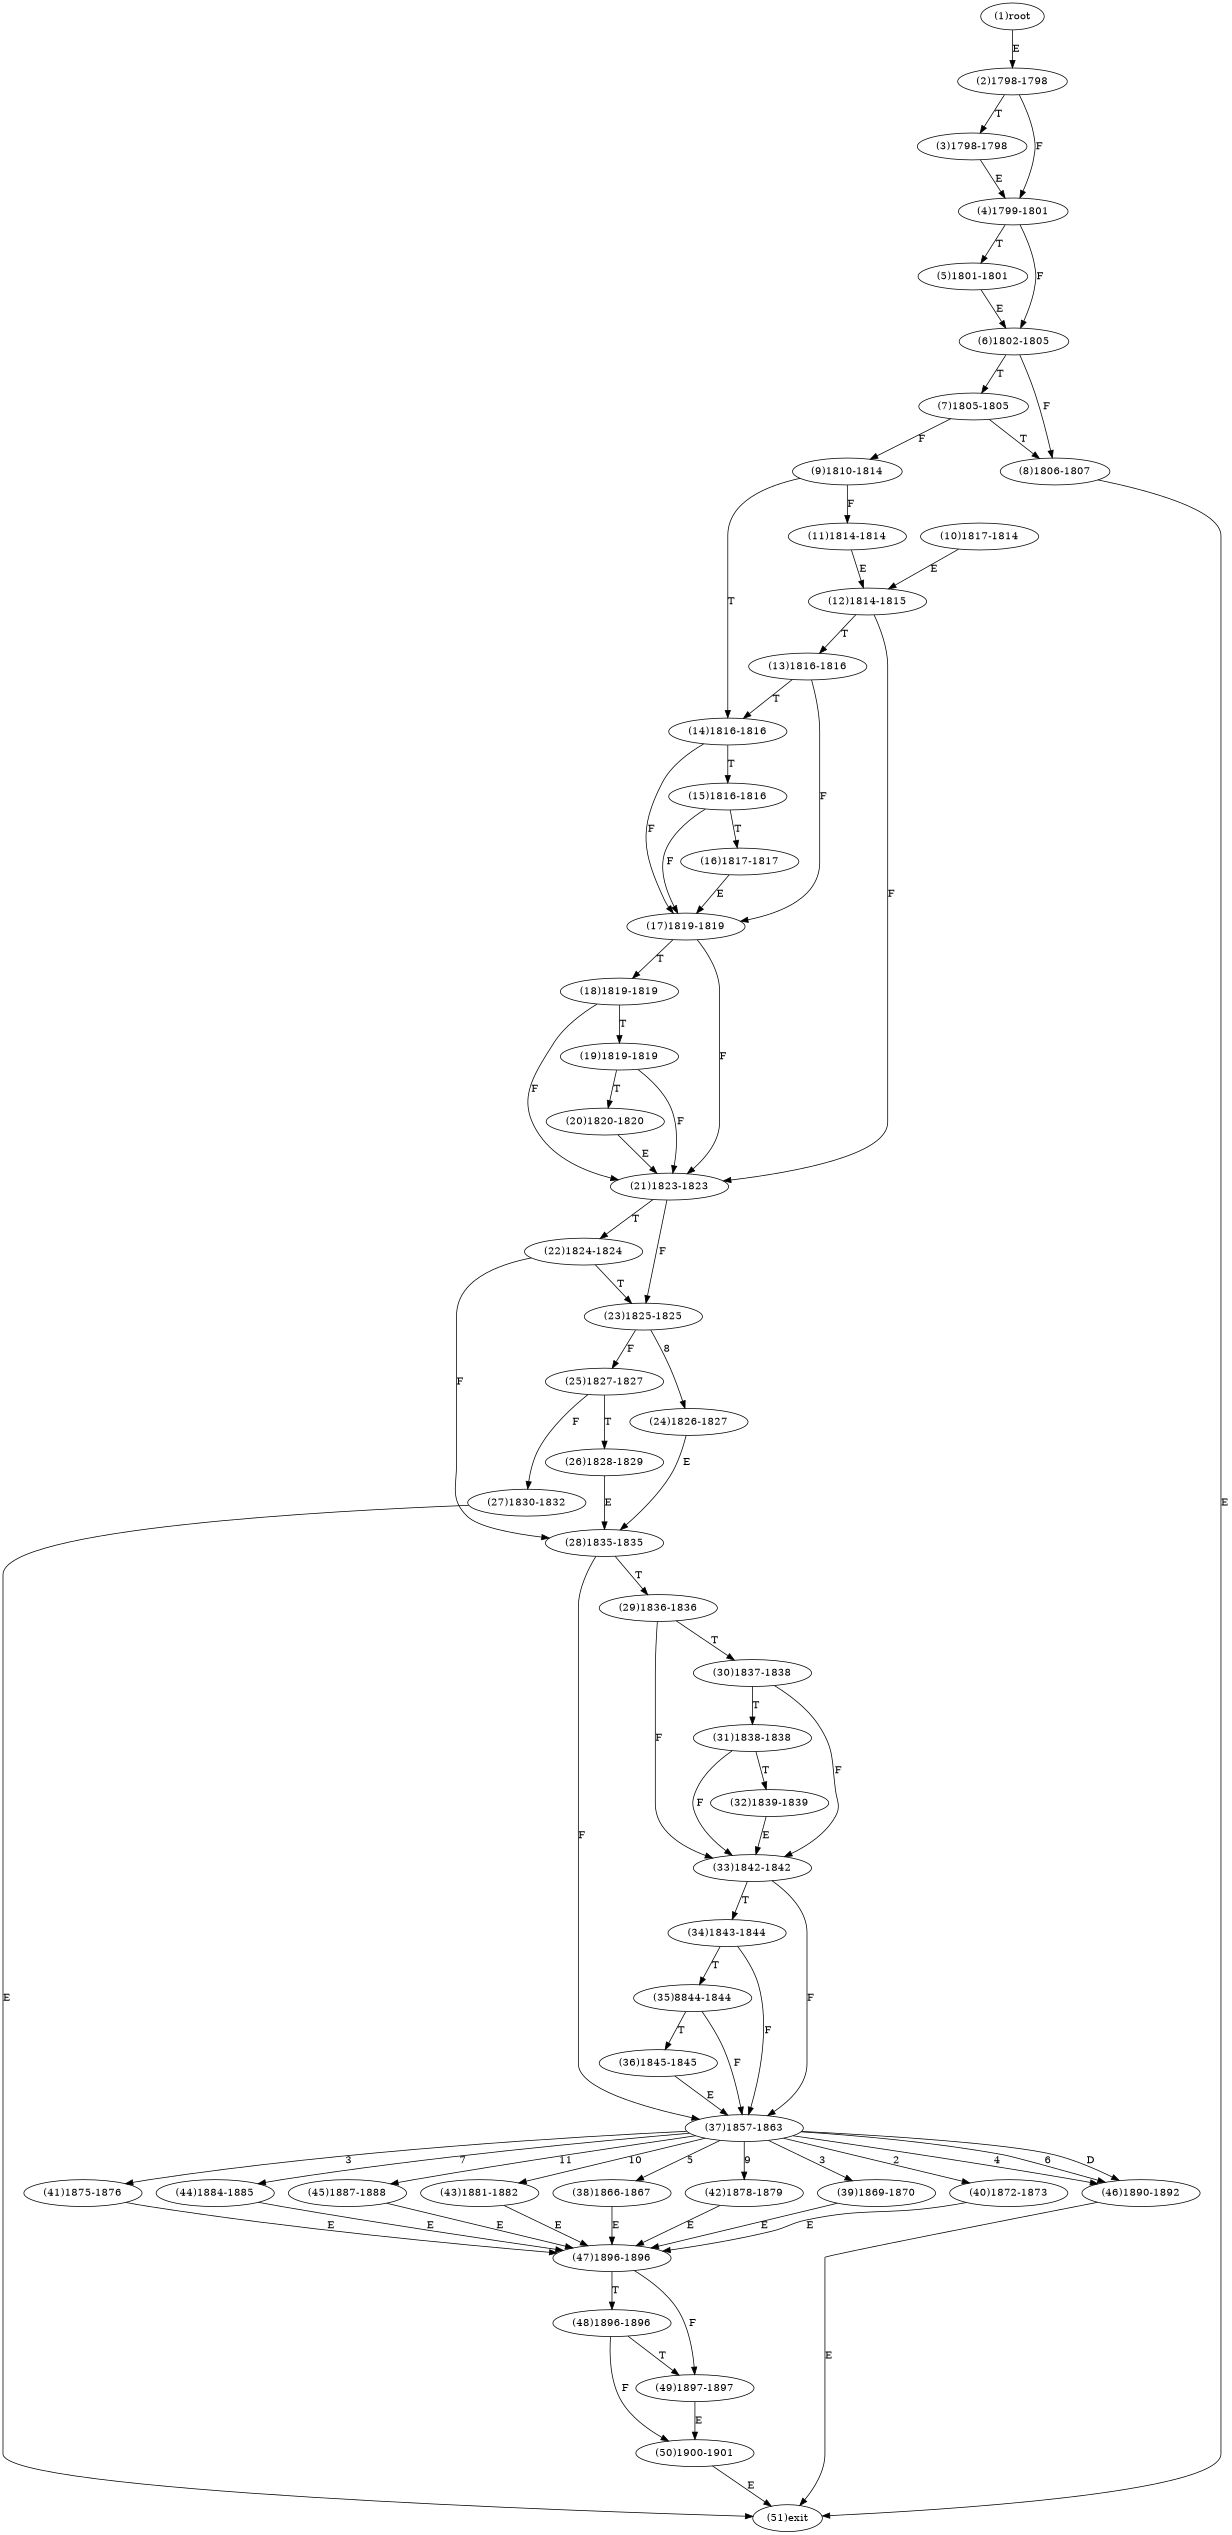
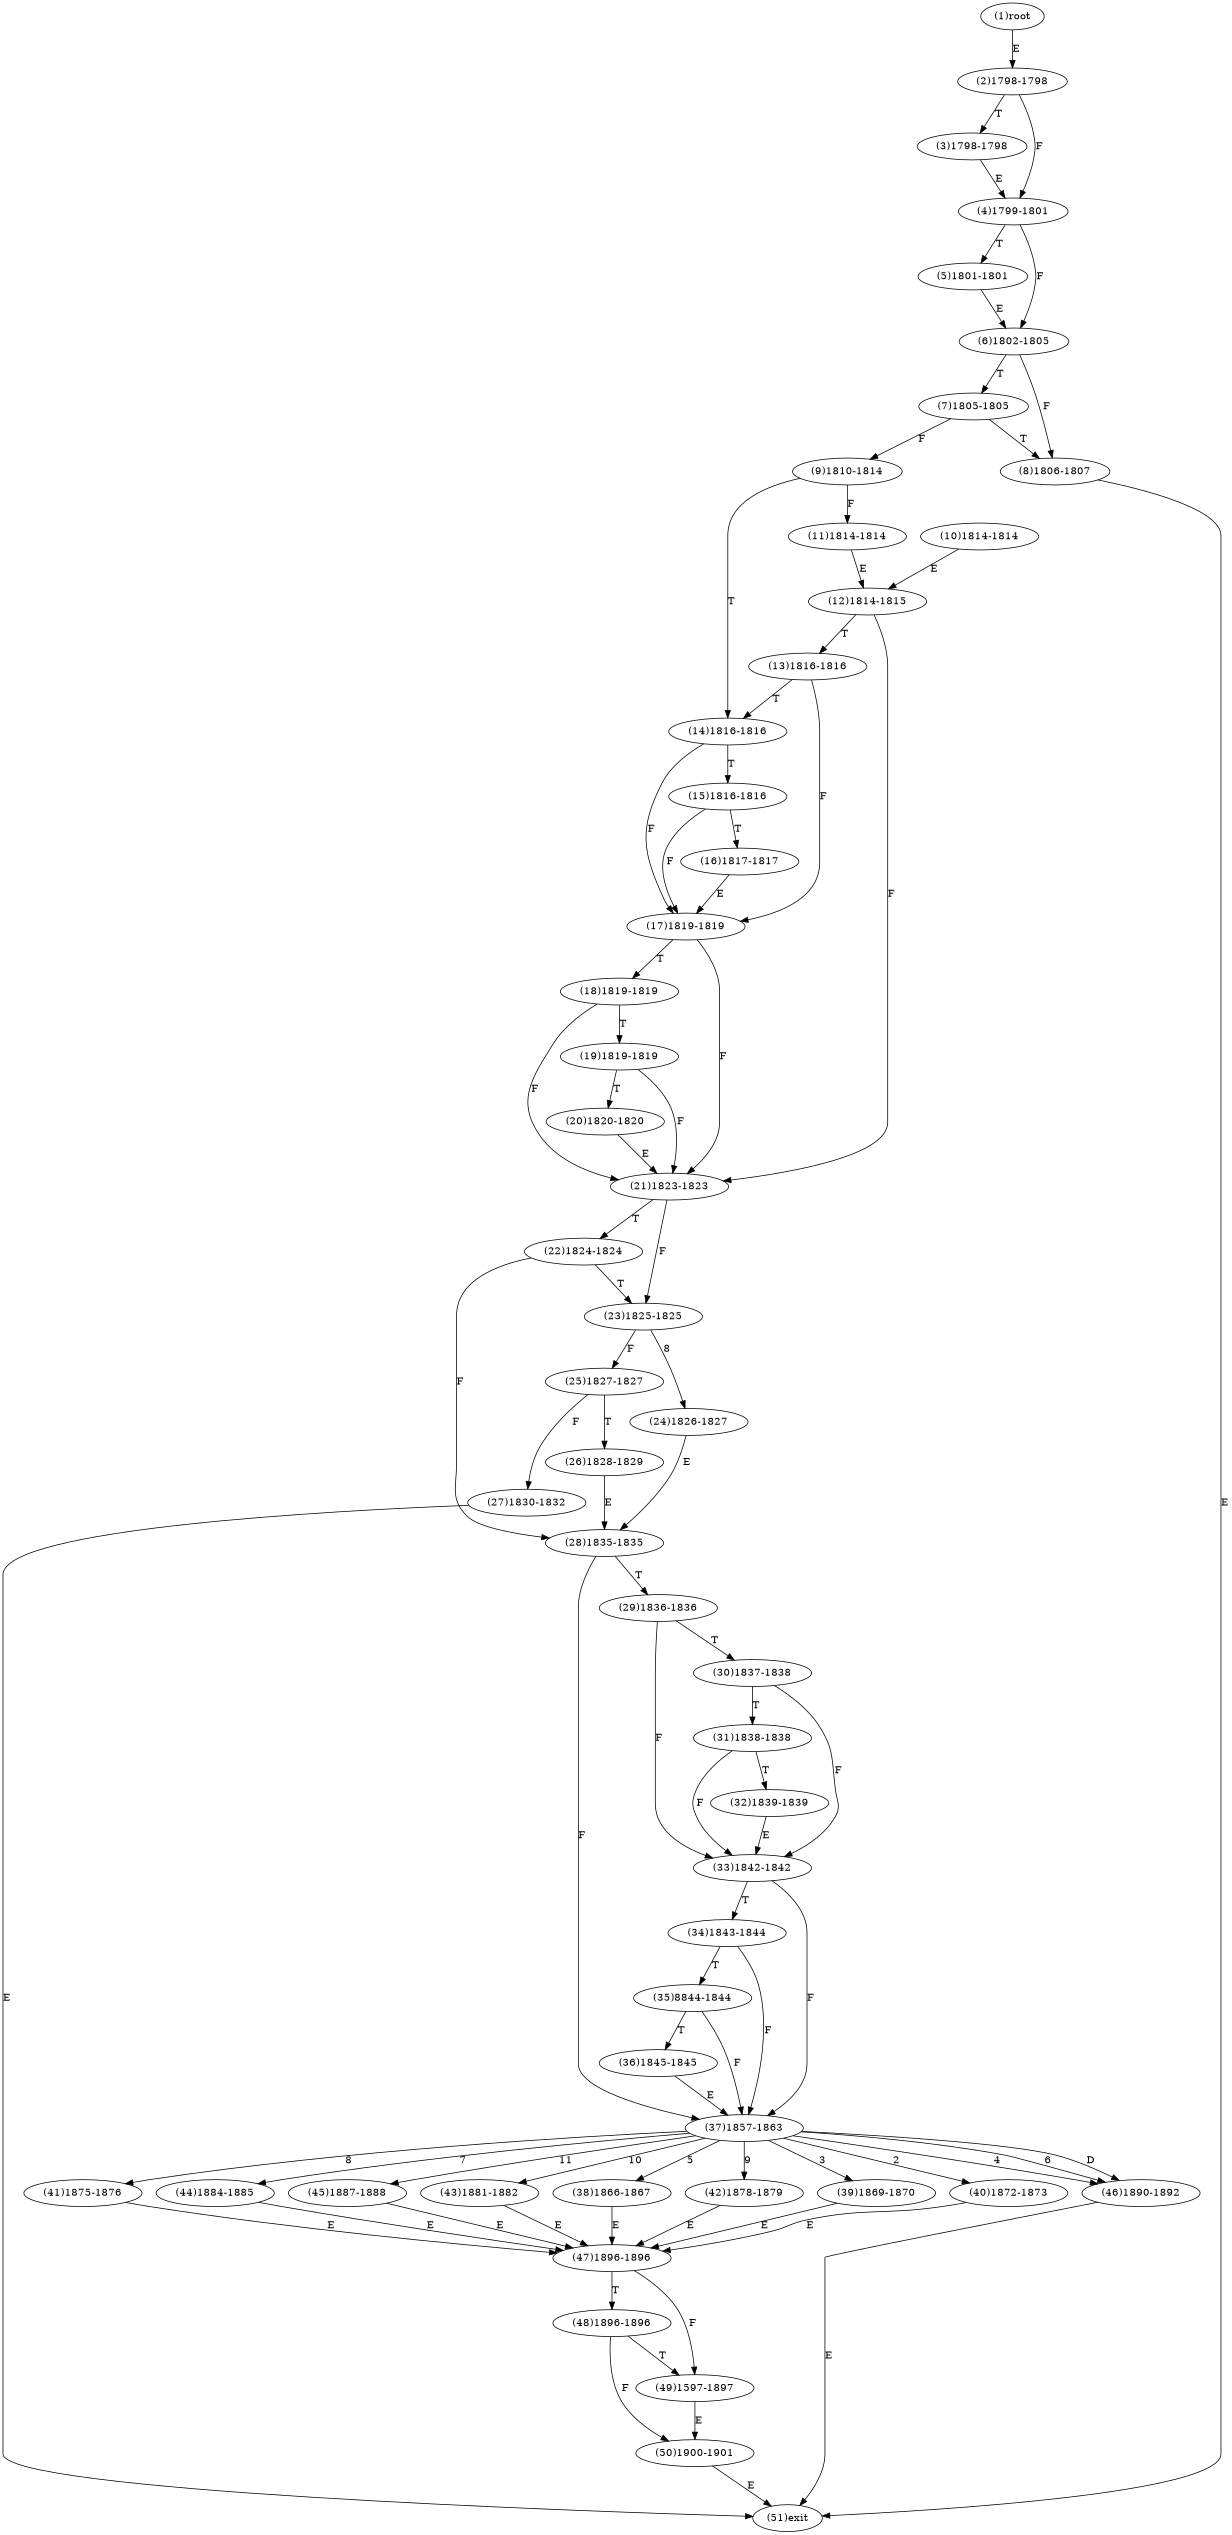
(980, 537) -> (980, 537)
(349, 2161) -> (349, 2161)
(695, 2388) -> (695, 2388)
